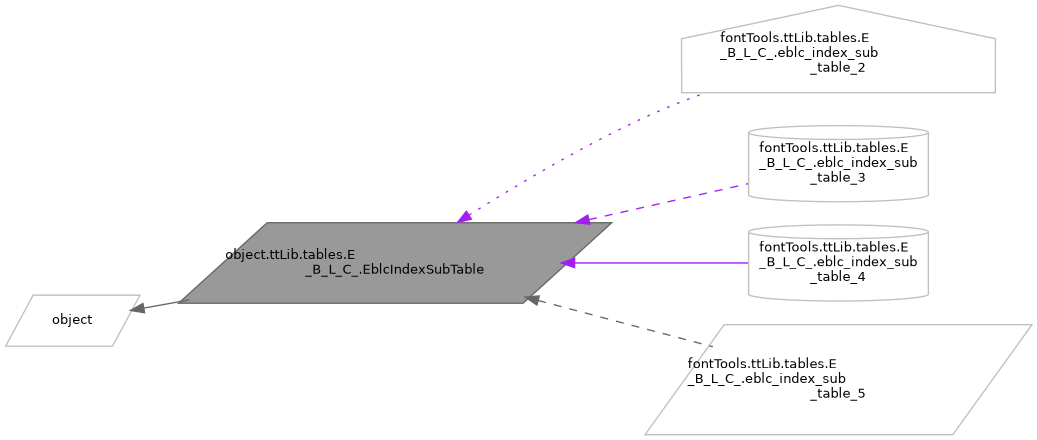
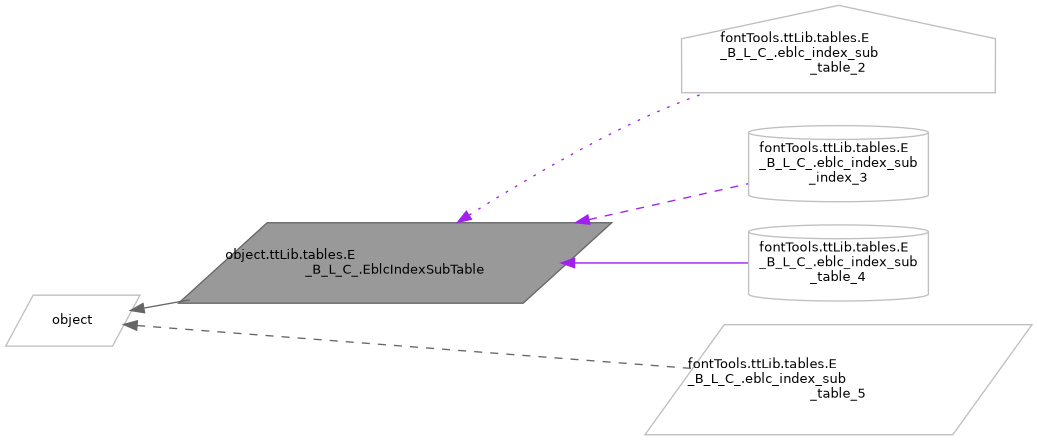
(838, 164) -> (838, 164)
(626, 324) -> (417, 347)
